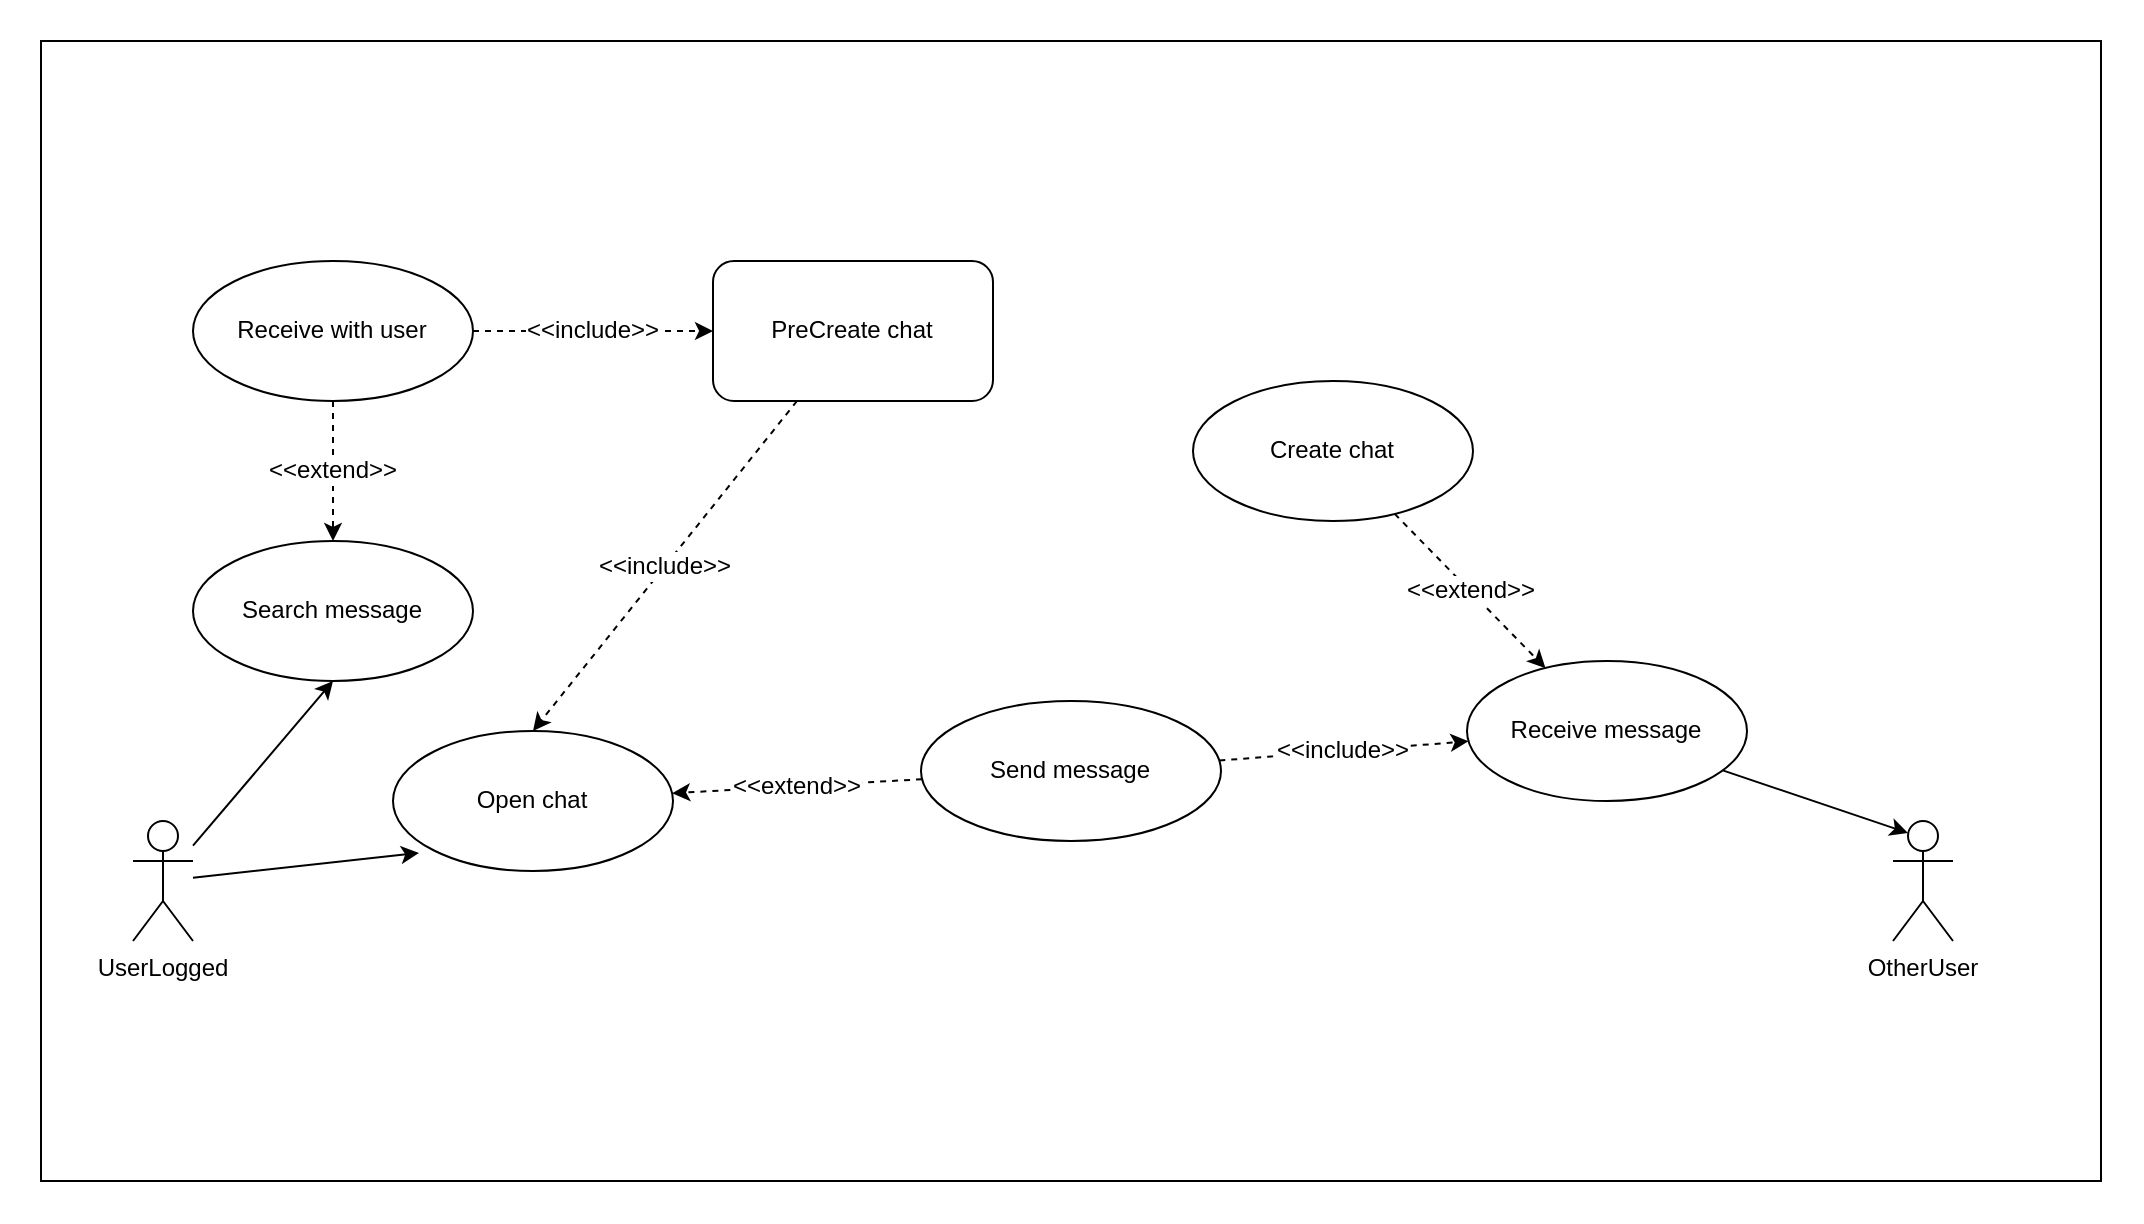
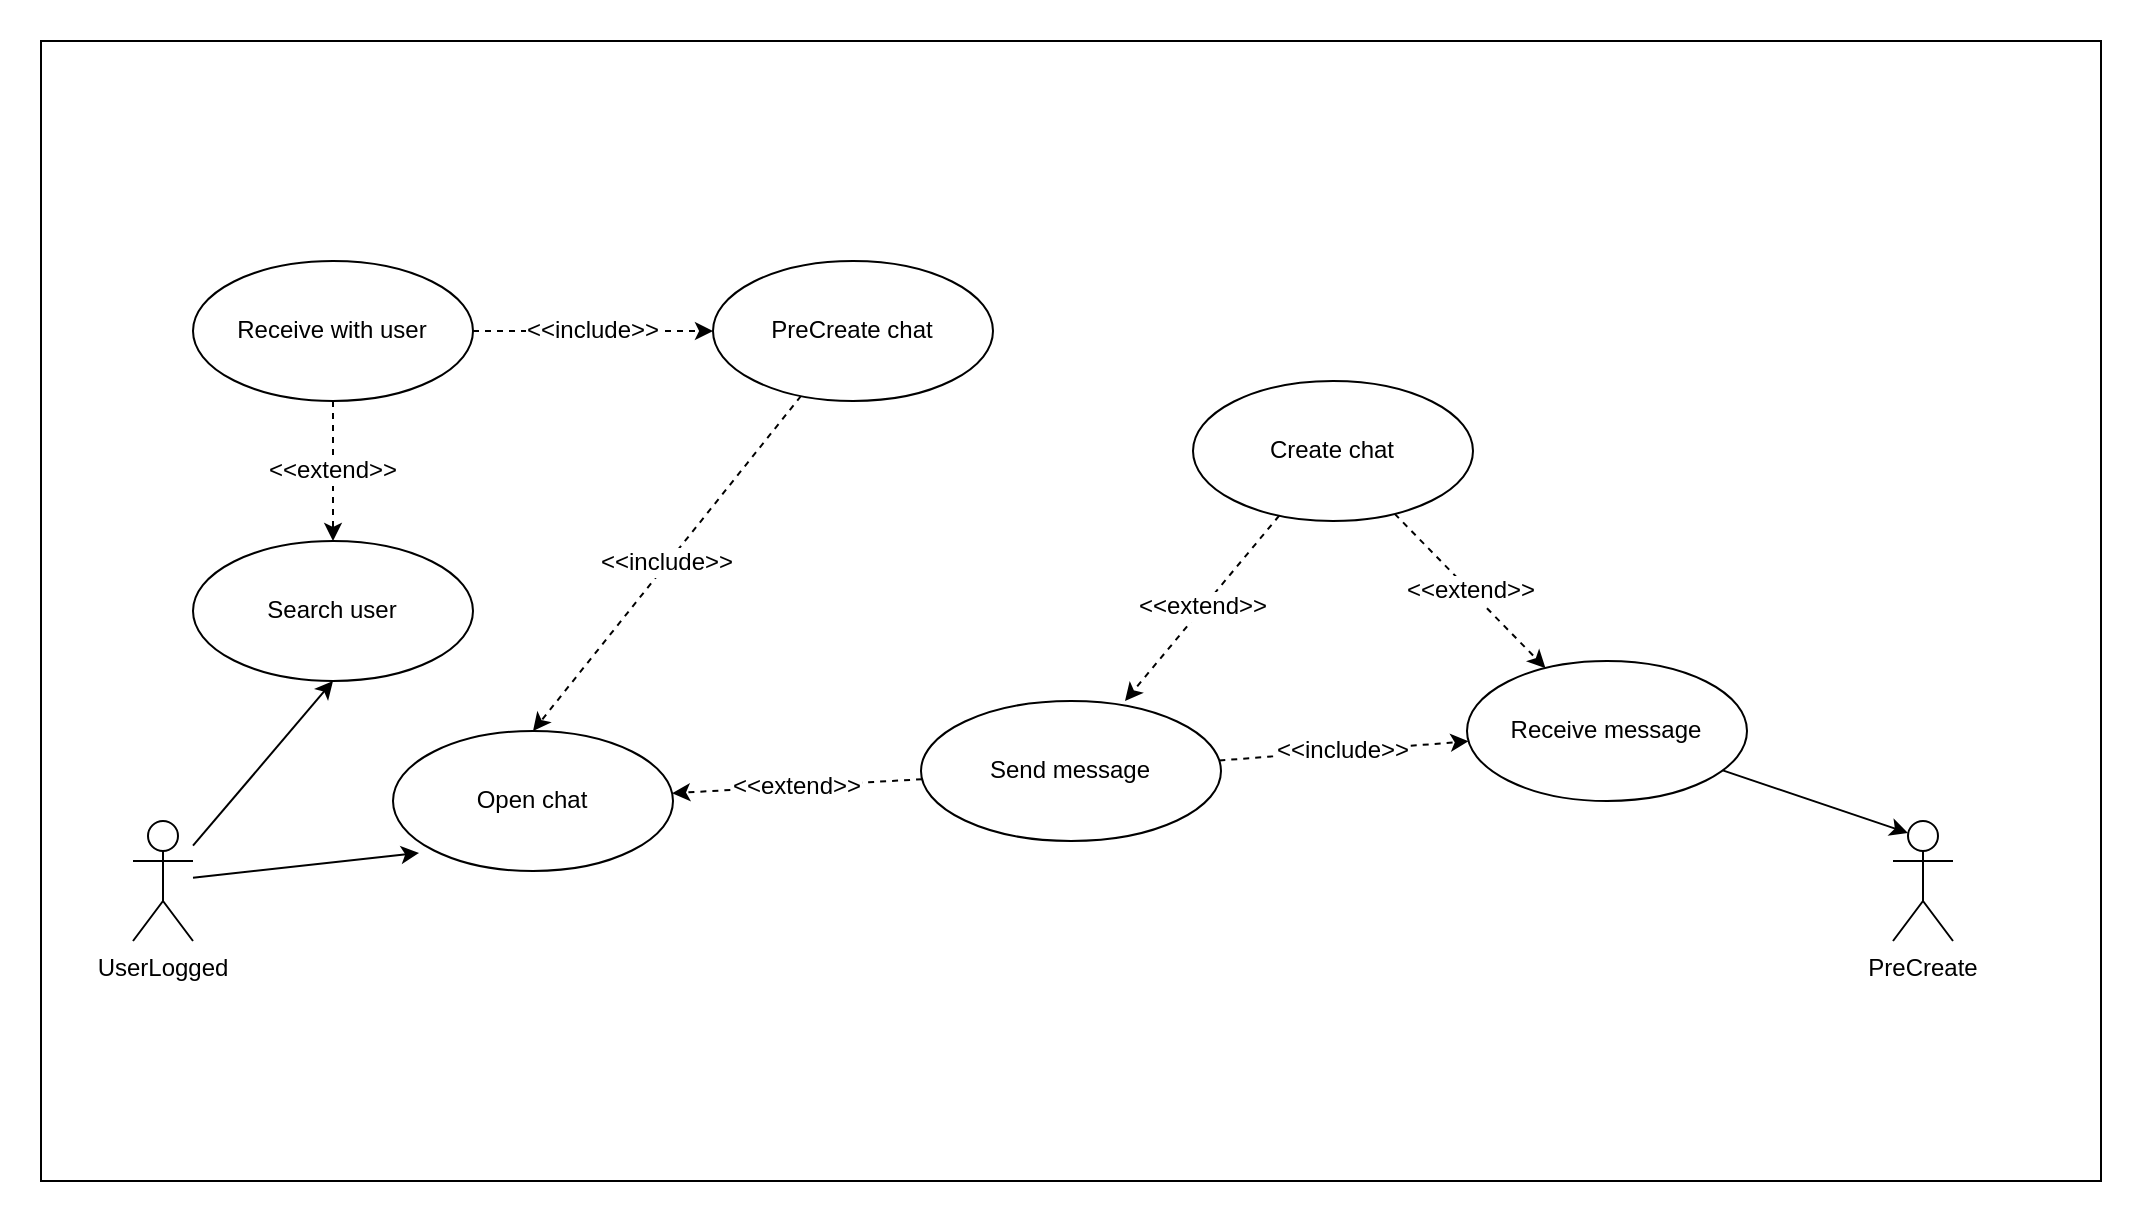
(853, 331) -> (853, 331)
none -> (1247, 554)
(333, 611) -> (333, 611)
(1924, 969) -> (1924, 969)
